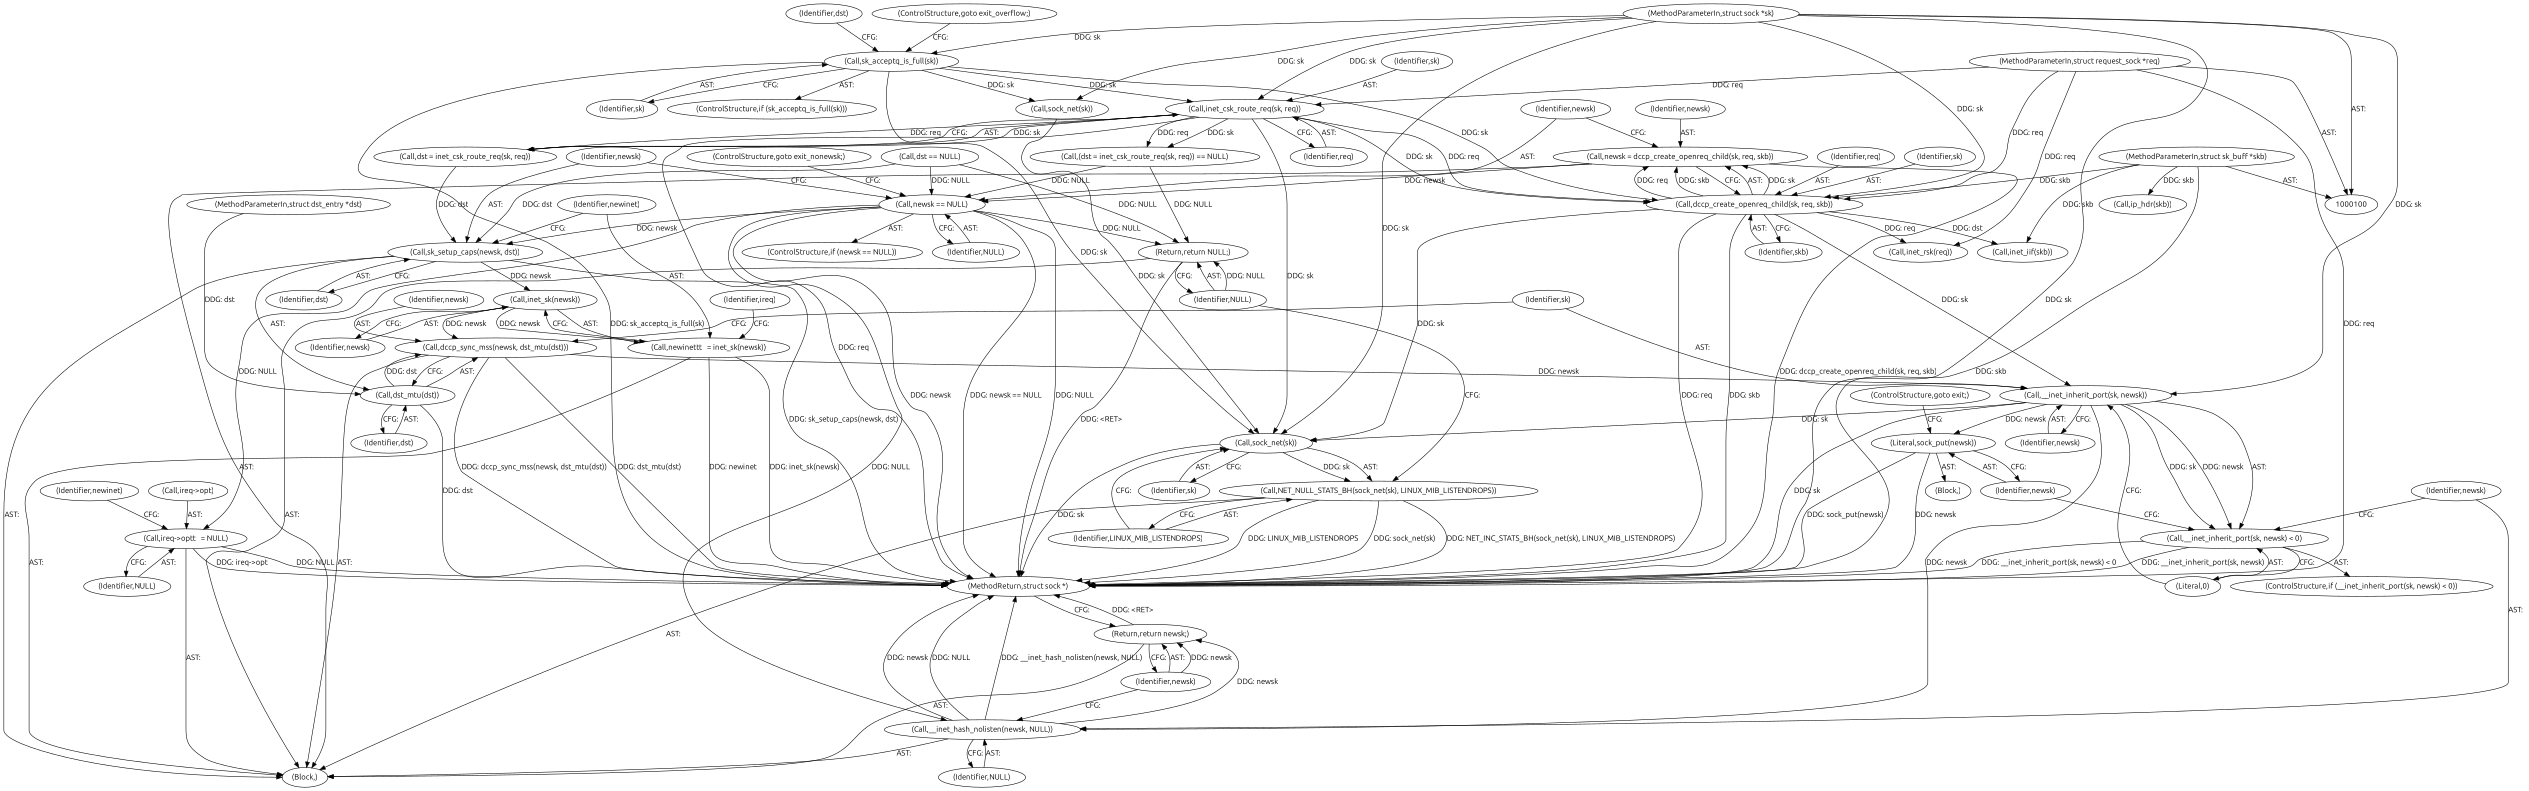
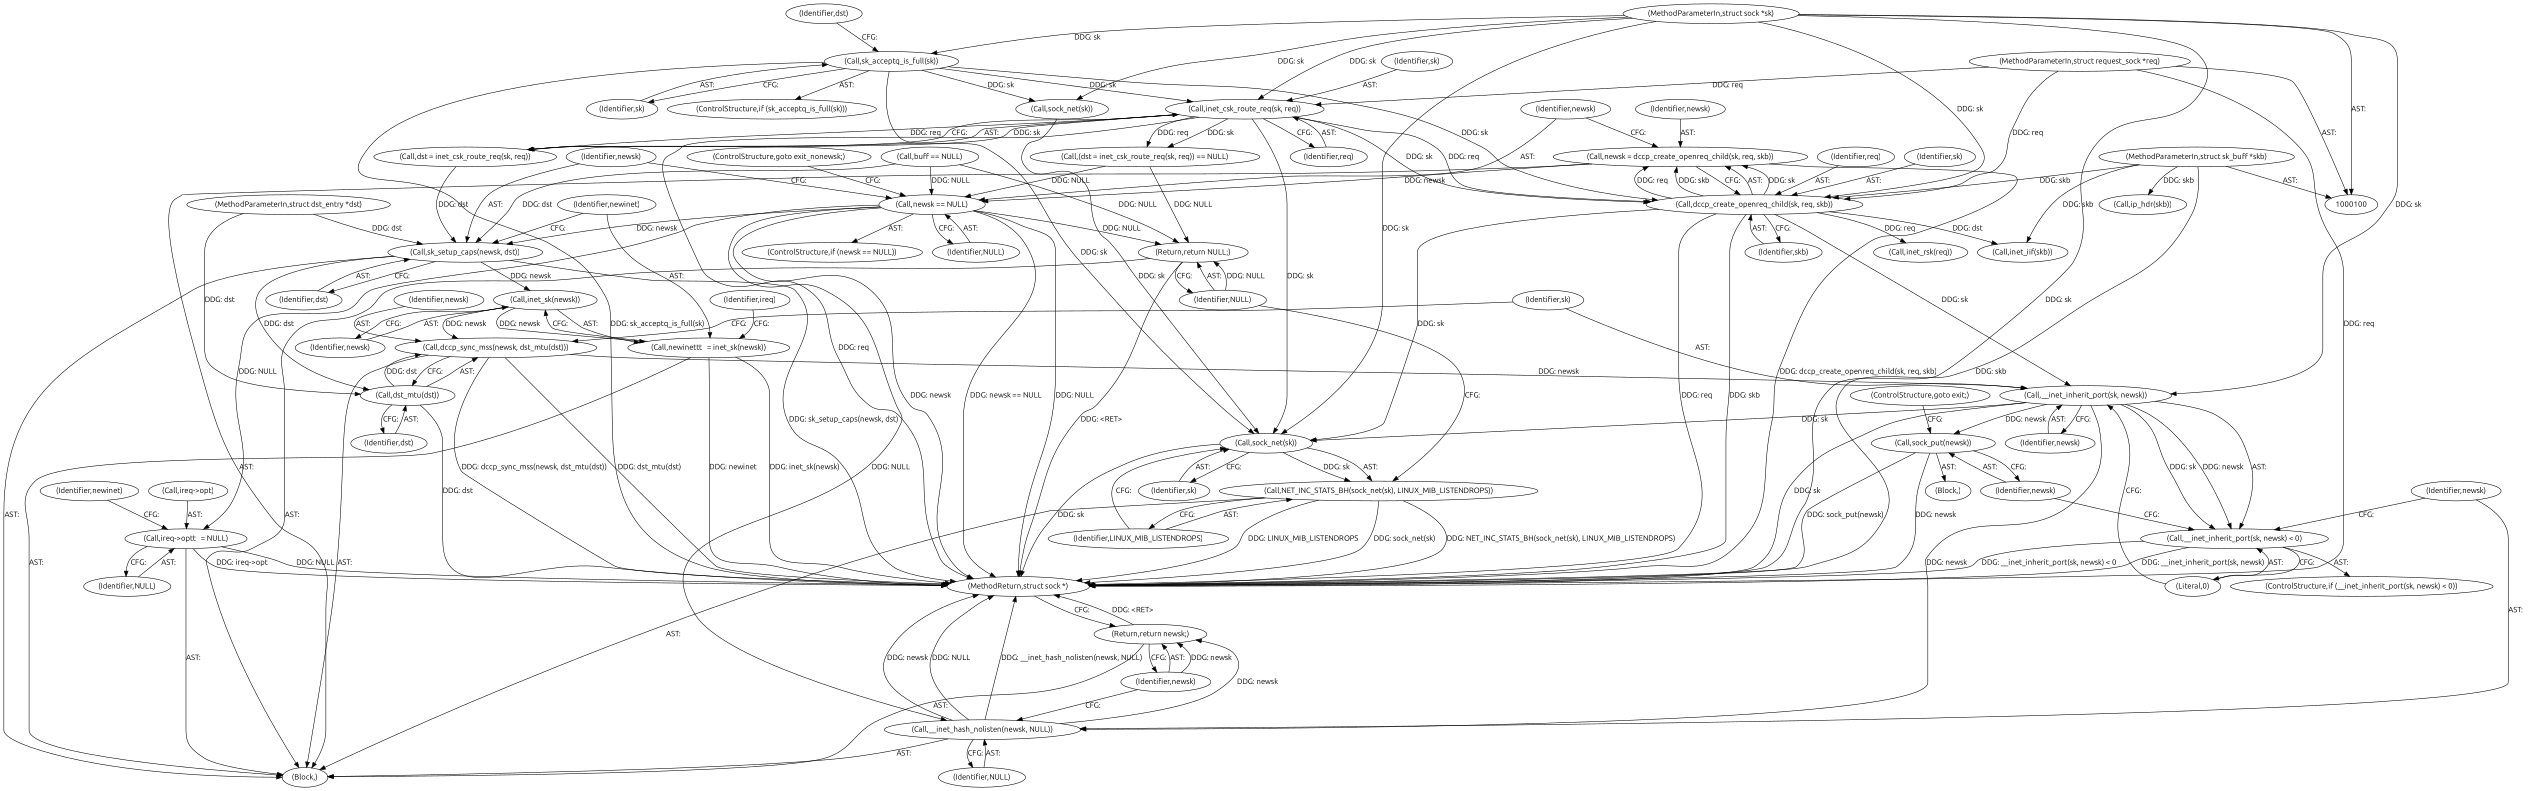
(964, 14) -> none
(930, 157) -> (930, 157)
(2036, 172) -> none
none -> (365, 231)
(279, 324) -> (279, 324)
(1933, 443) -> (1933, 443)
(1379, 491) -> (1379, 491)
